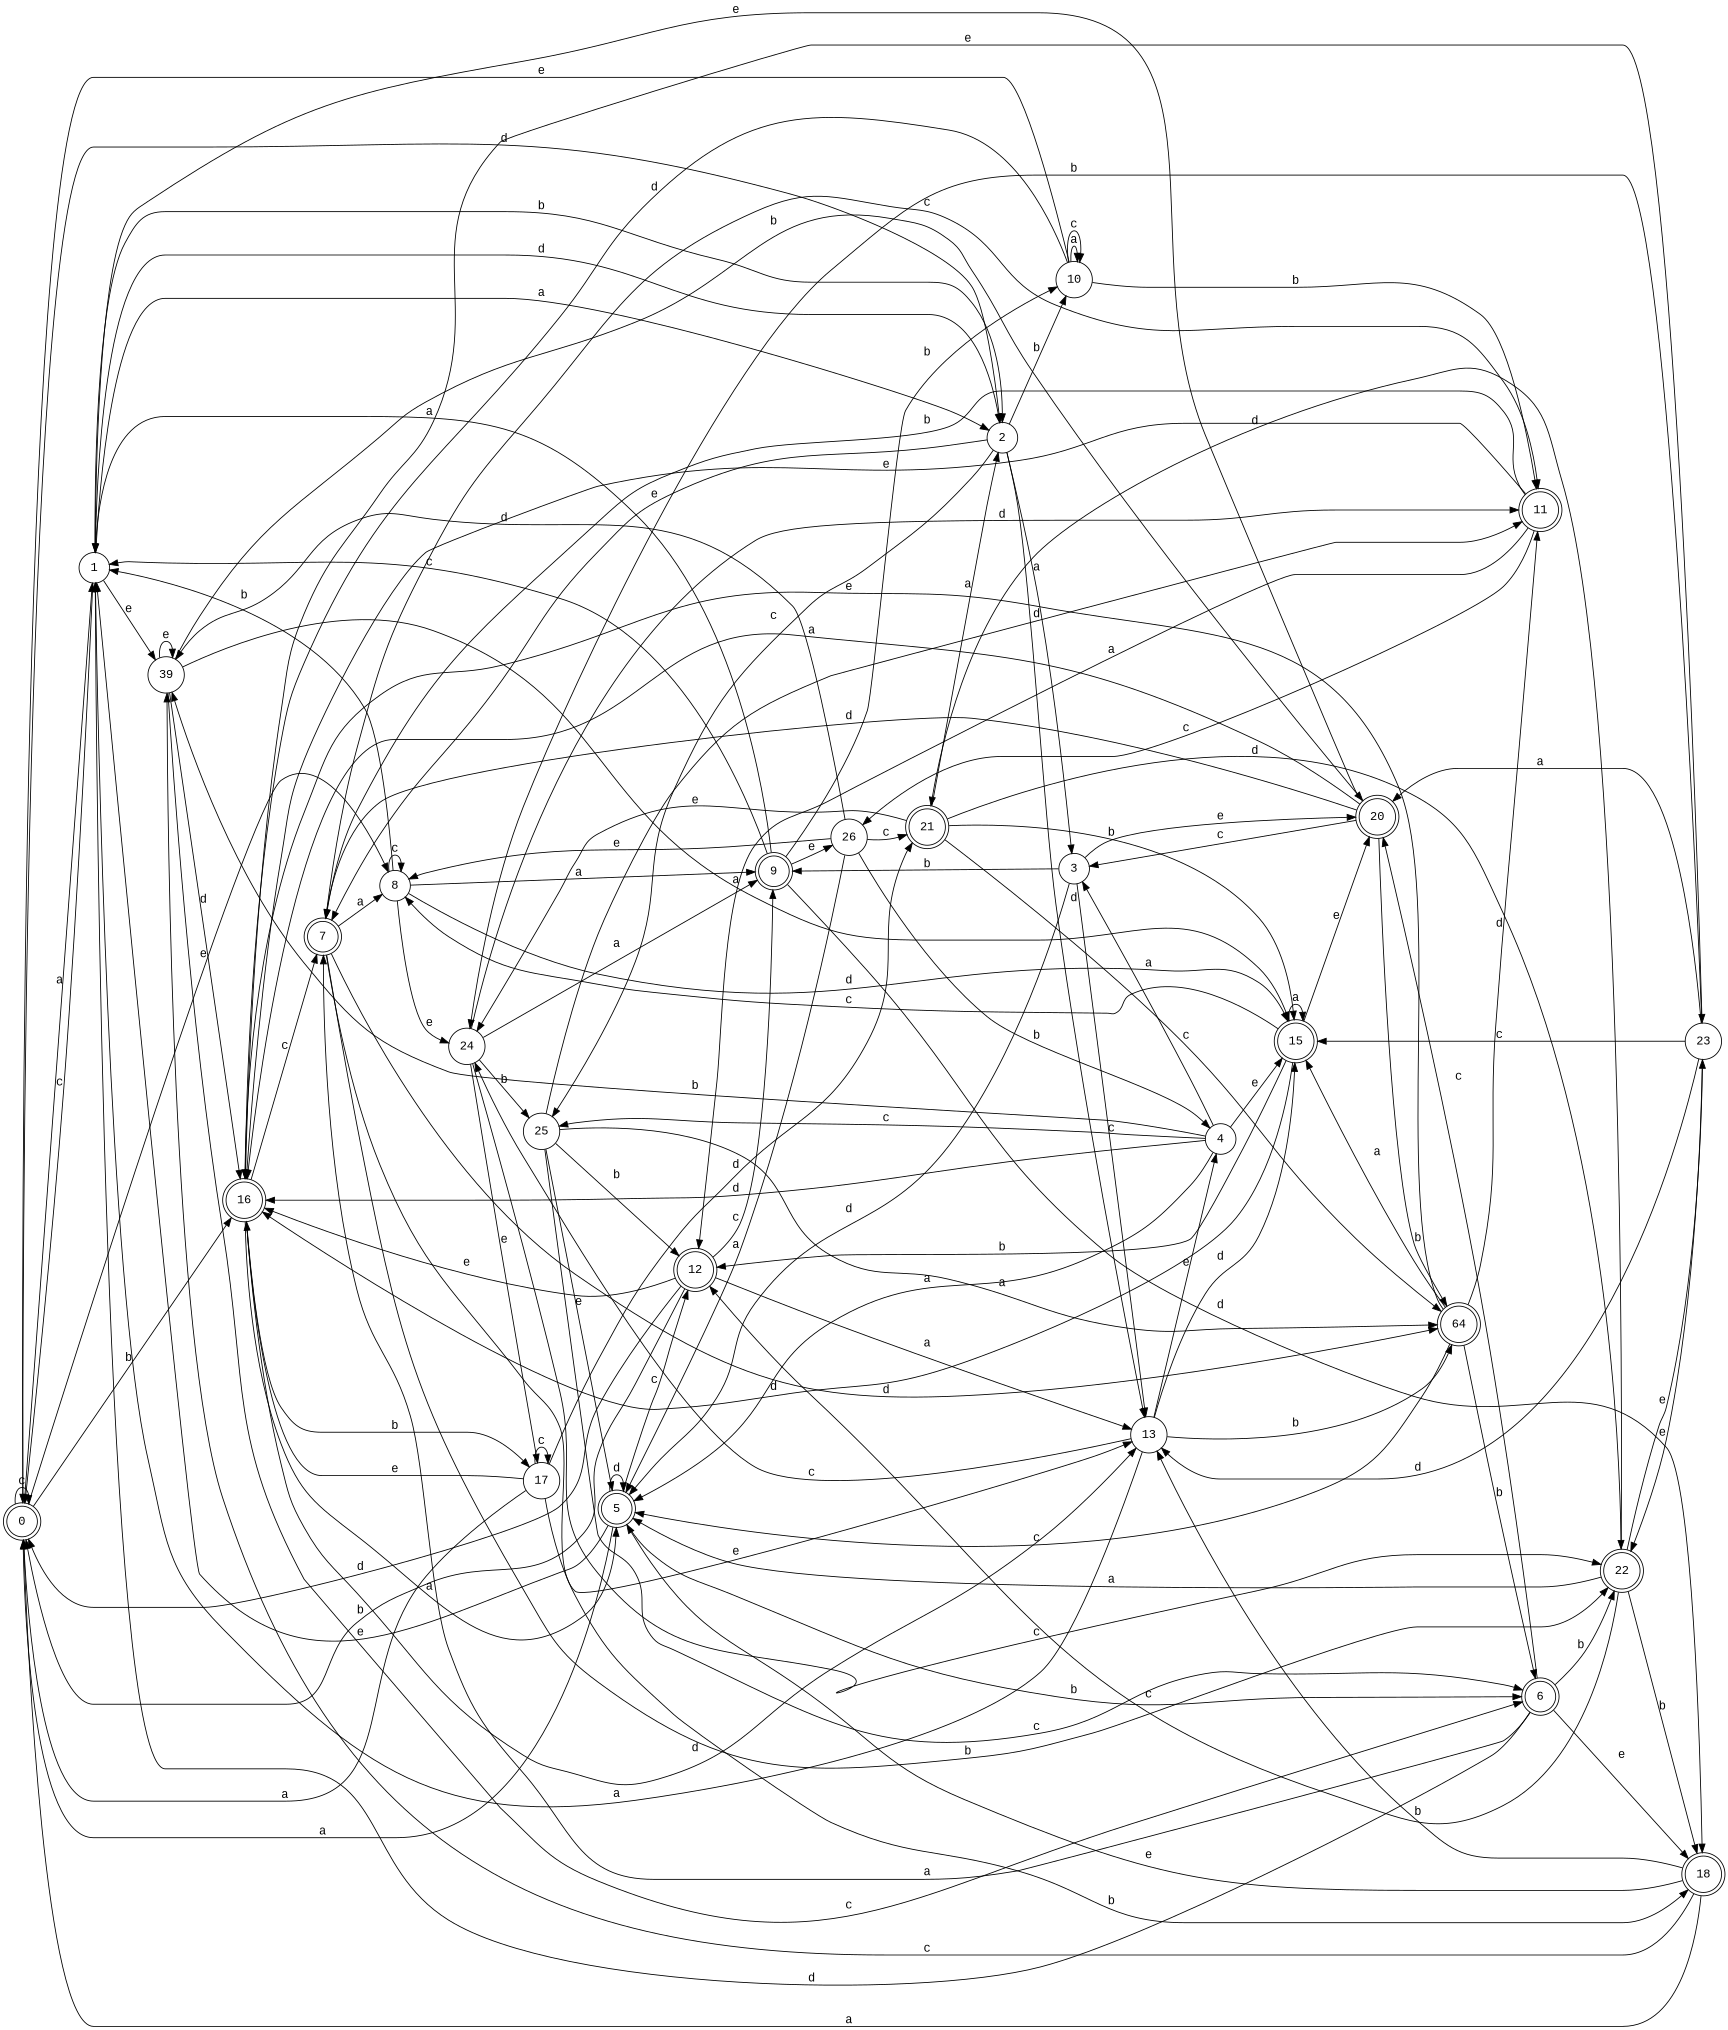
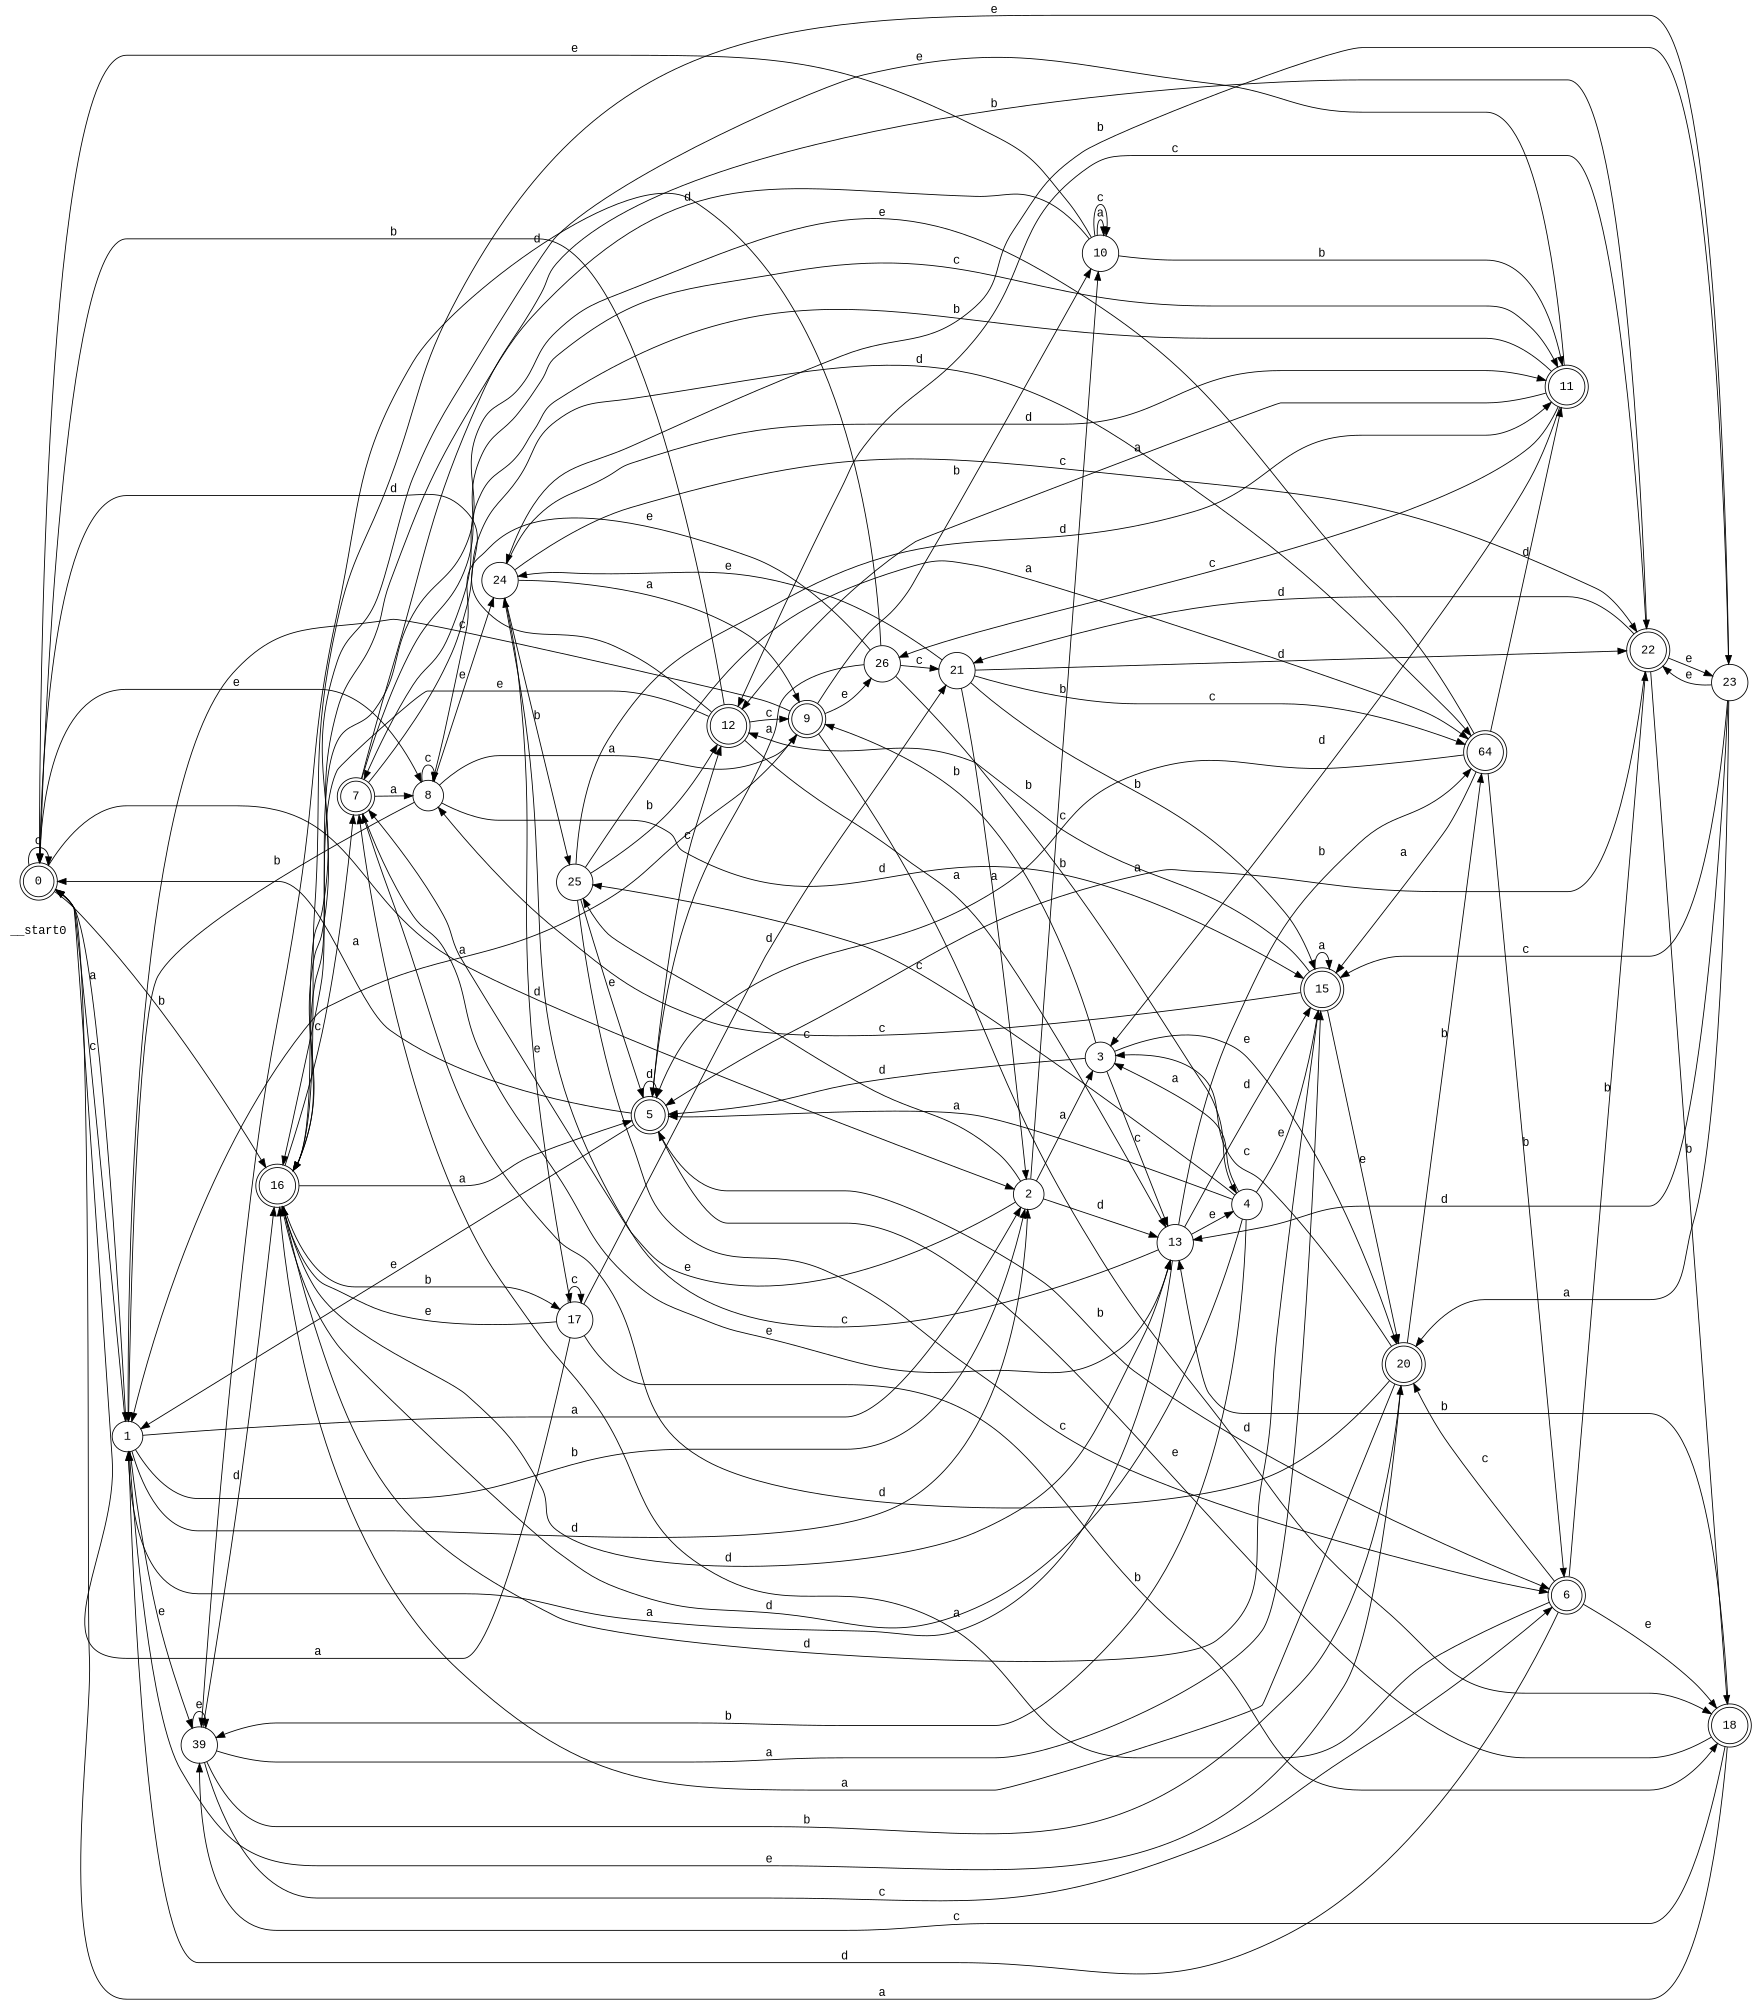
none -> (1353, 733)
(927, 827) -> (957, 671)
none -> (39, 931)
